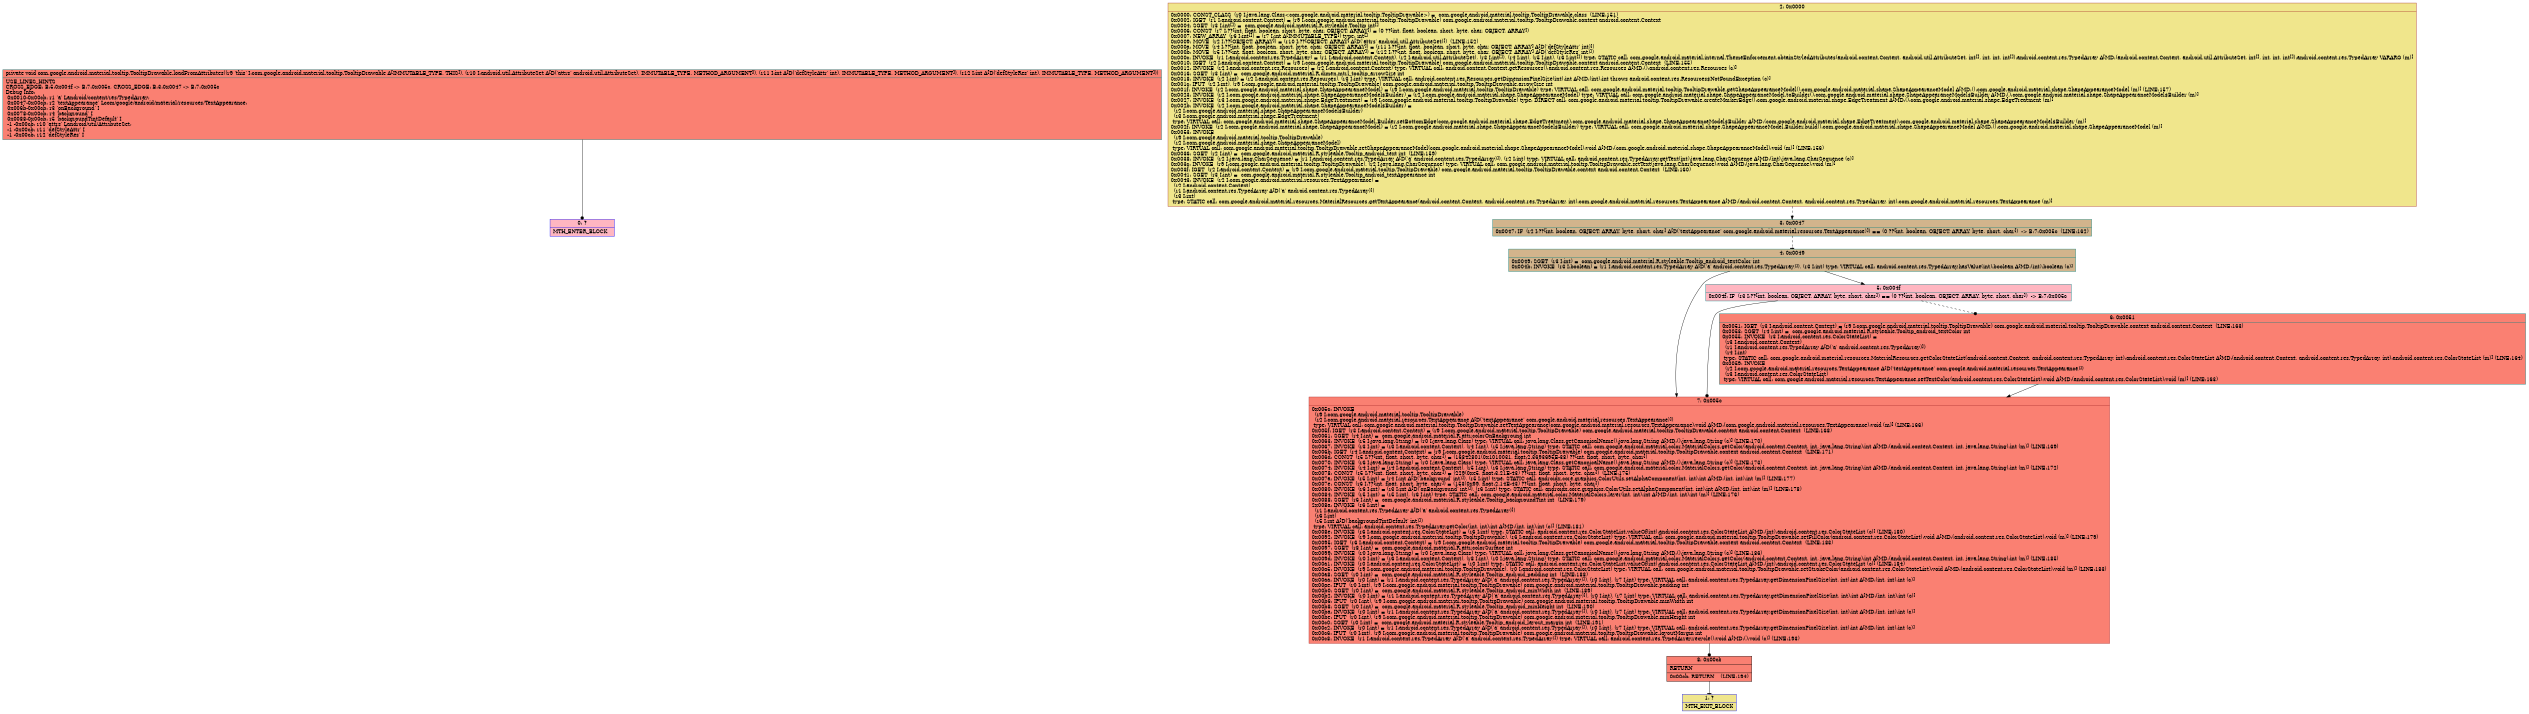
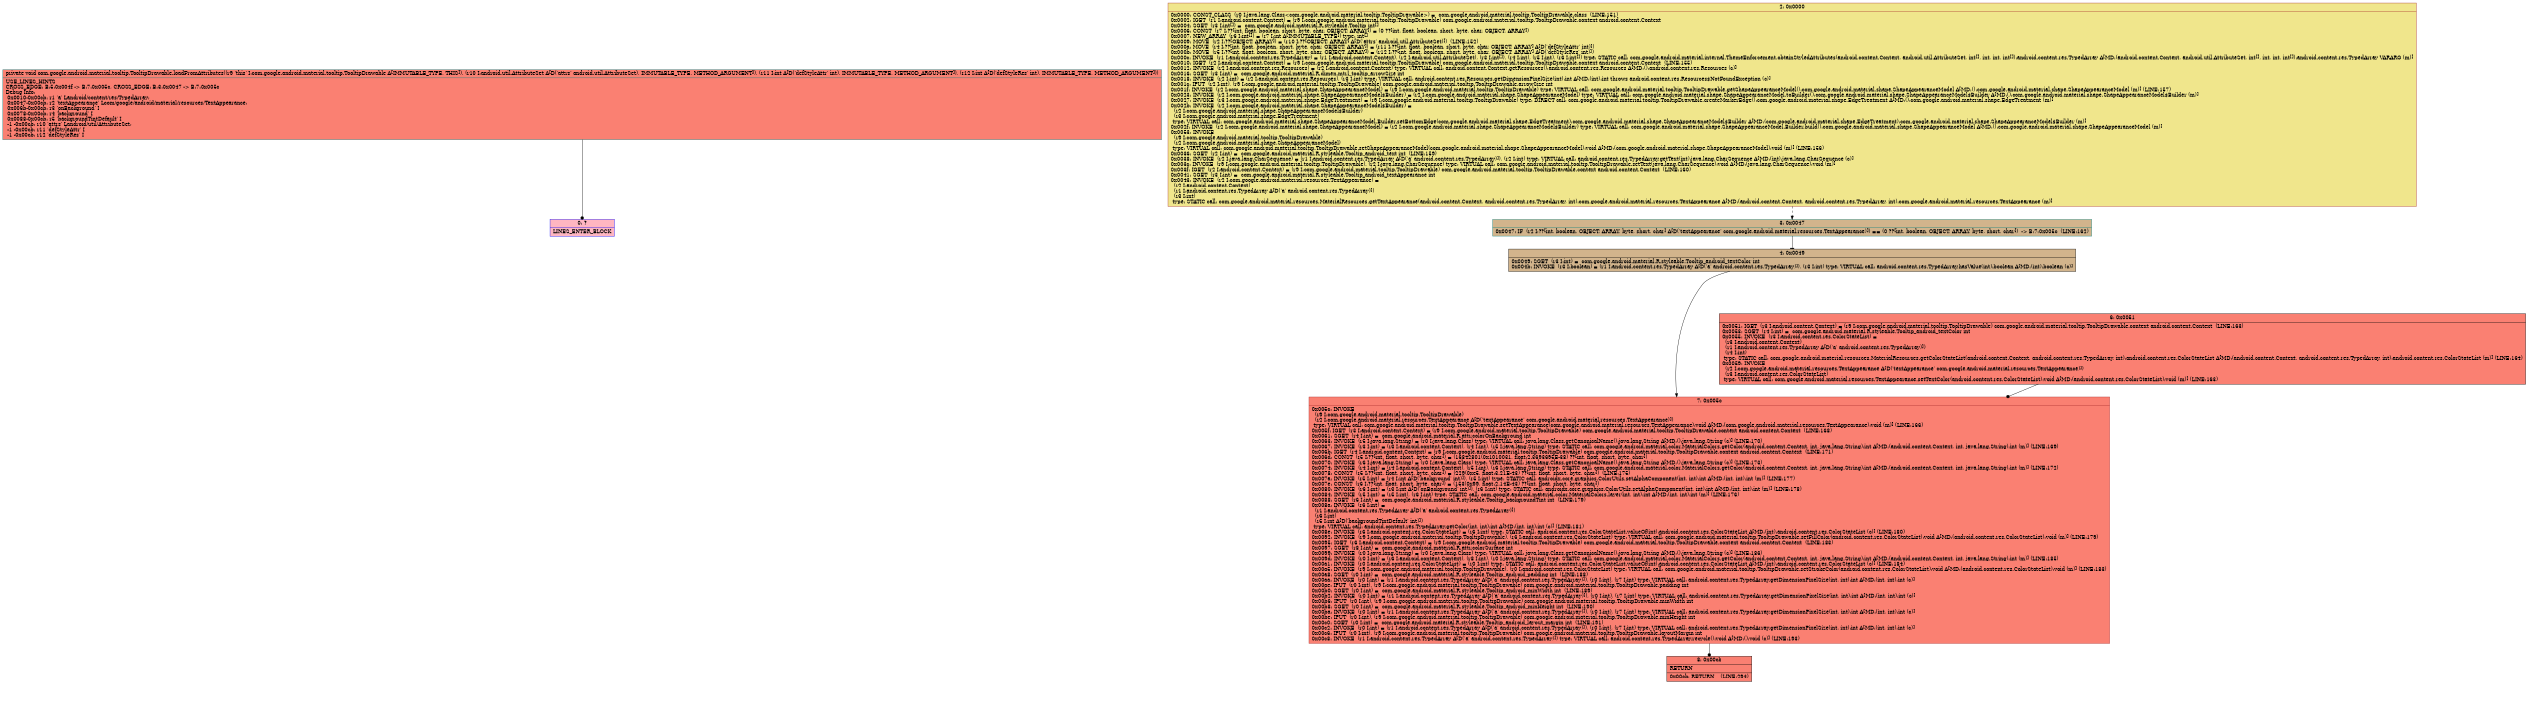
(580, 232) -> (582, 232)
(1792, 242) -> (1792, 242)
(1792, 260) -> (1792, 260)
(1889, 293) -> none
(2122, 349) -> (2122, 349)
(2024, 390) -> (2024, 390)
(1349, 506) -> (1349, 506)
(1709, 677) -> (1709, 677)
(1709, 703) -> none
